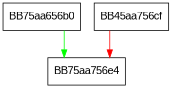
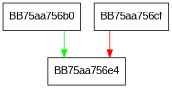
(42, 17) -> (42, 17)
(131, 17) -> (131, 17)
